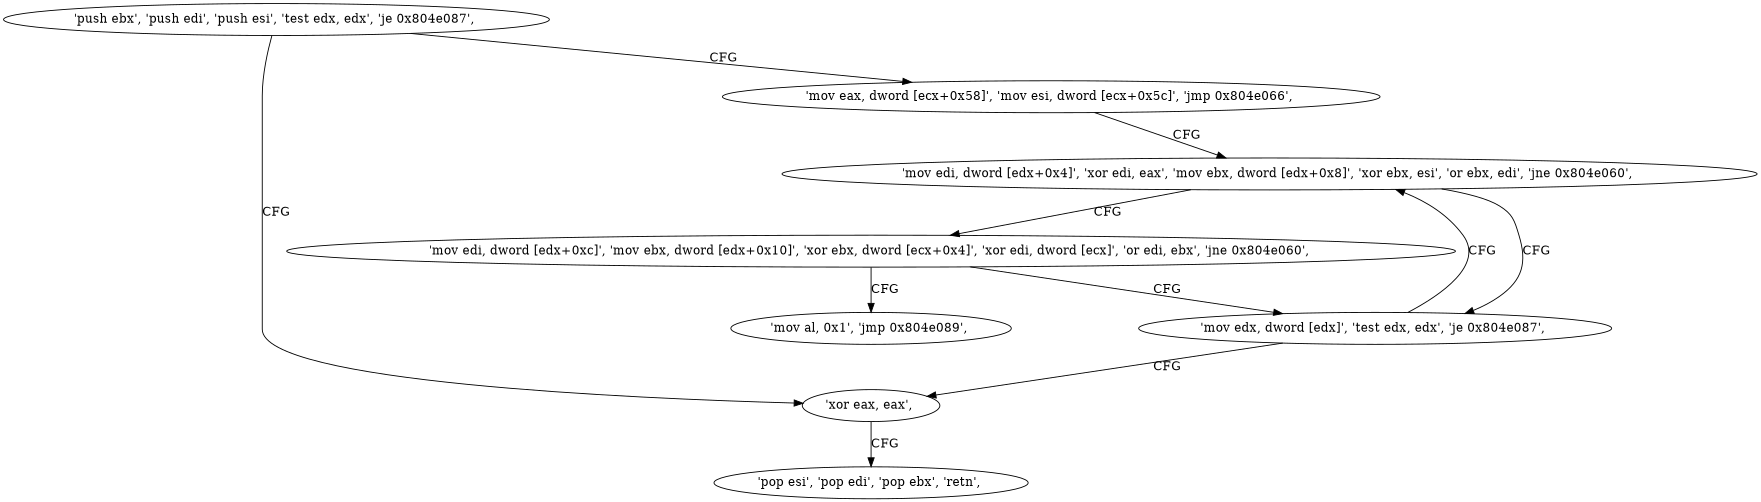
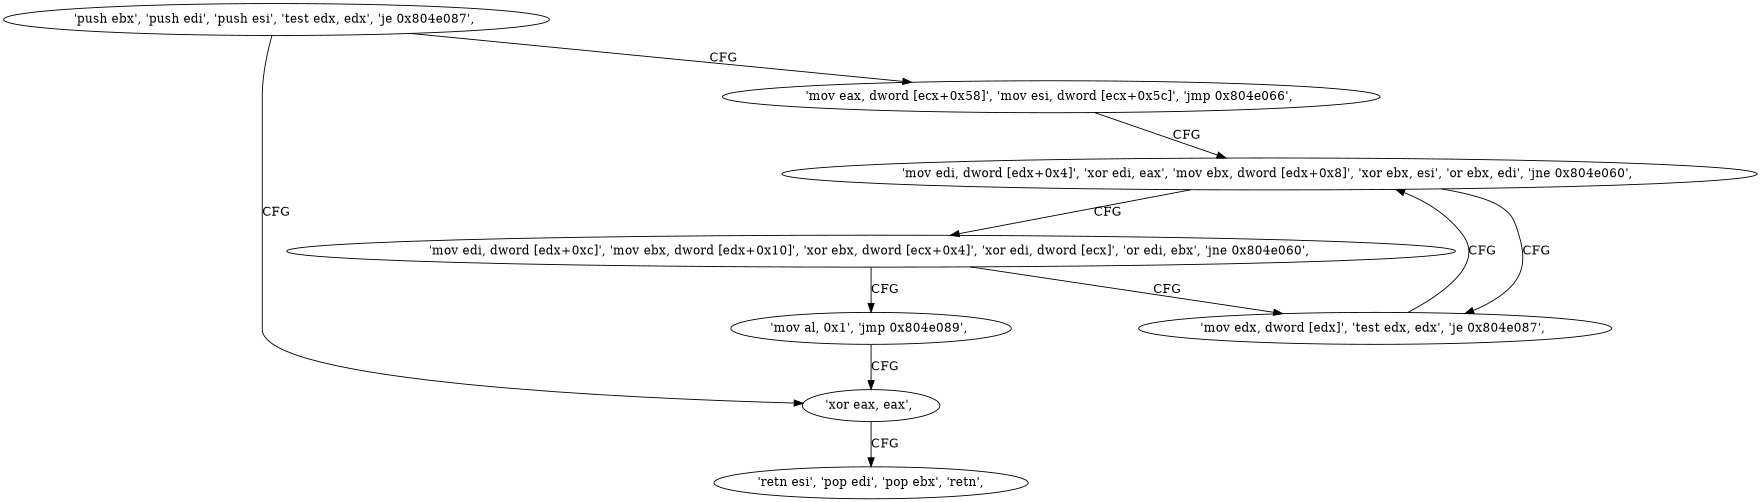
(1109, 369) -> (871, 363)
(871, 483) -> (871, 483)
